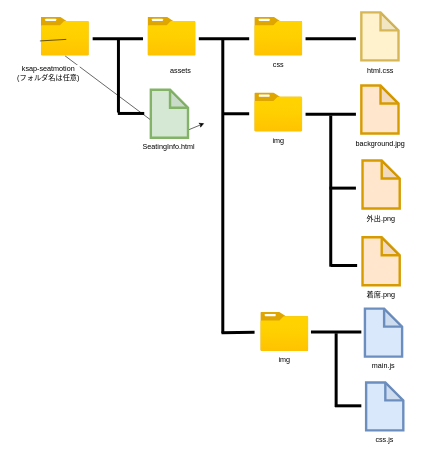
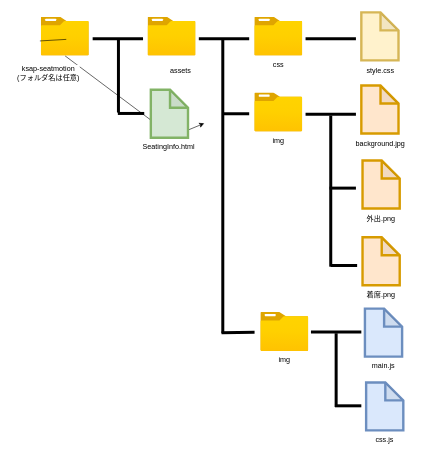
(381, 71) -> (381, 71)
